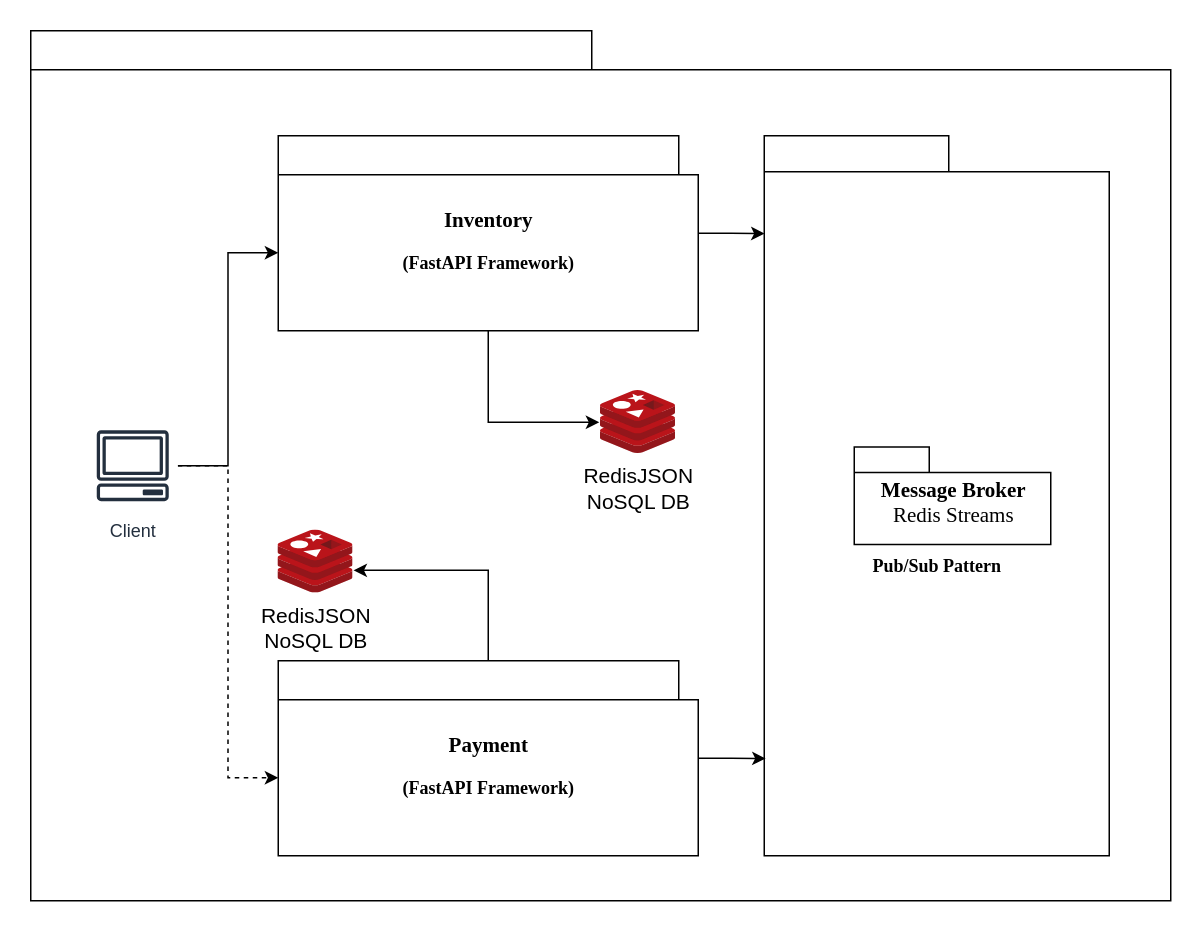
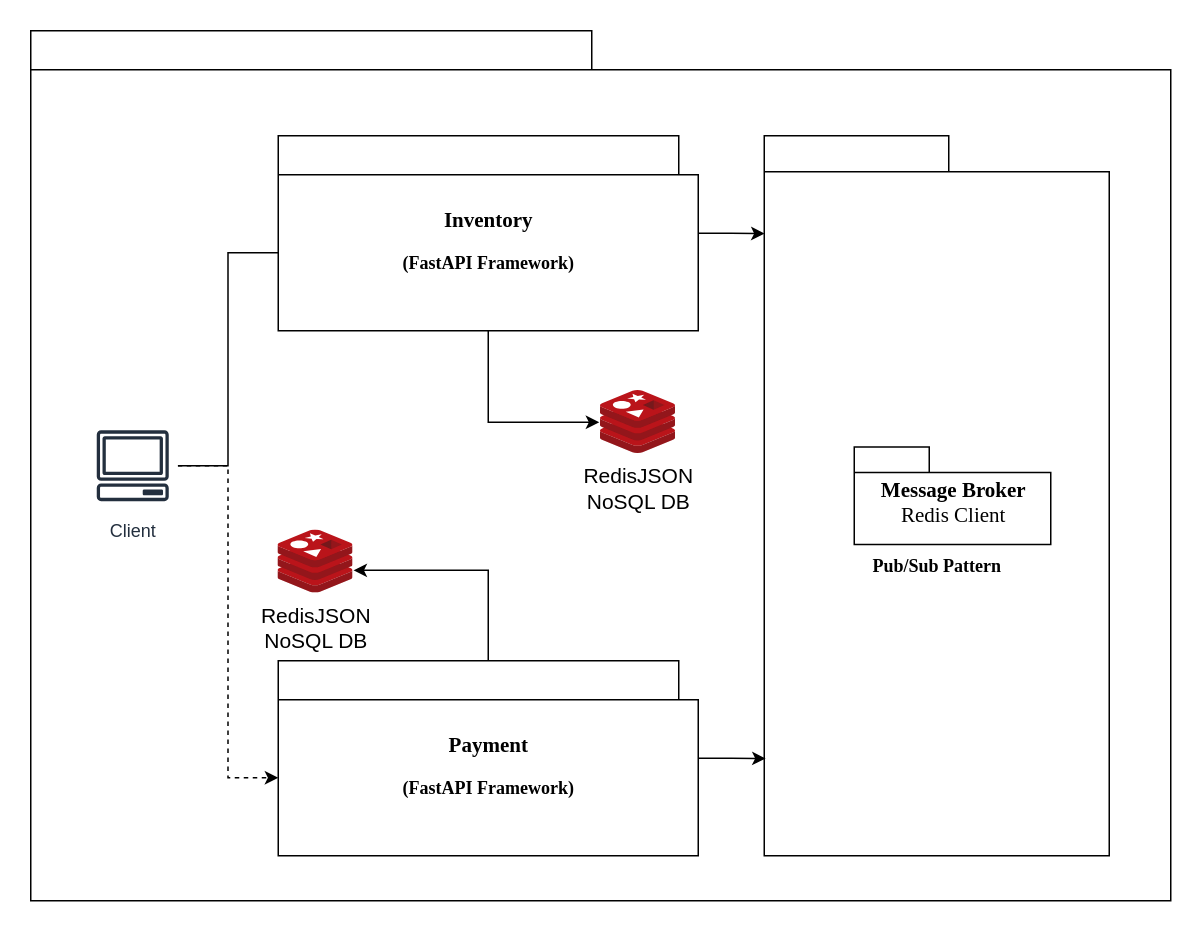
(266, 253) -> (270, 253)
(954, 503) -> (954, 503)
